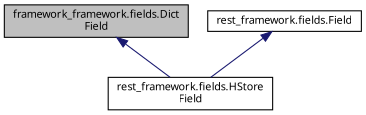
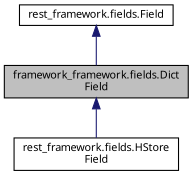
(237, 58) -> (96, 51)
